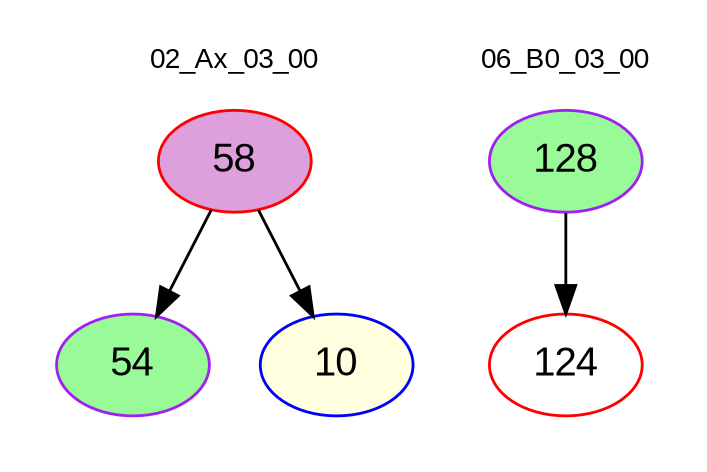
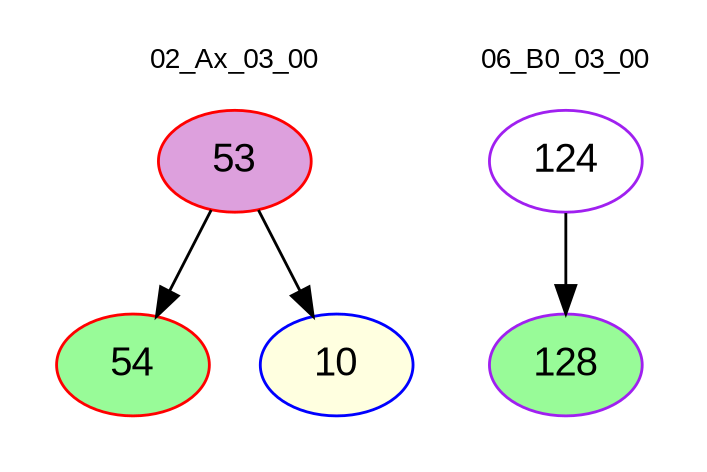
(235, 161) -> (235, 161)
(566, 249) -> (566, 249)
(133, 365) -> (133, 365)
(566, 365) -> (566, 161)
